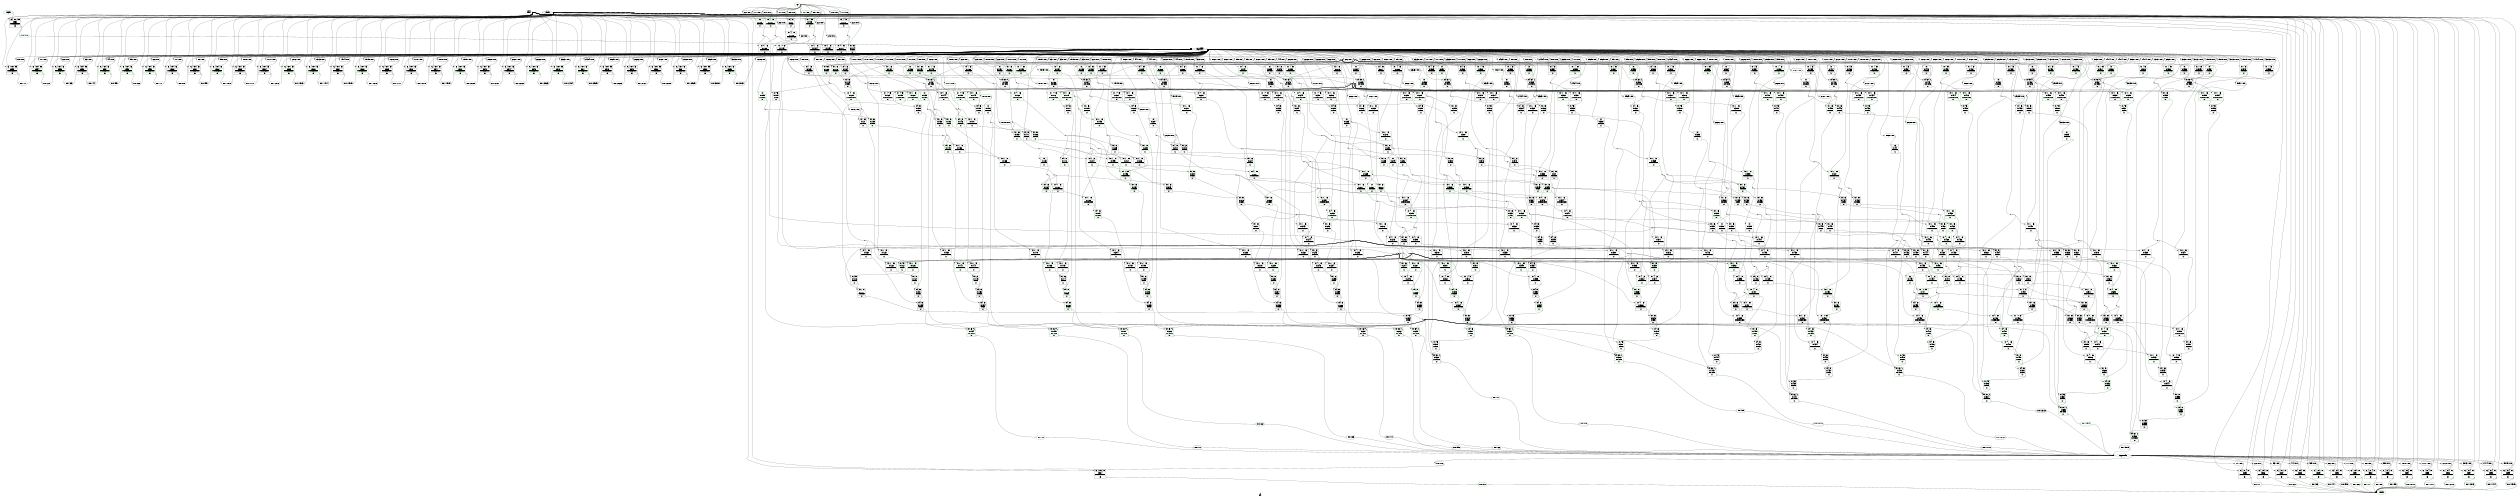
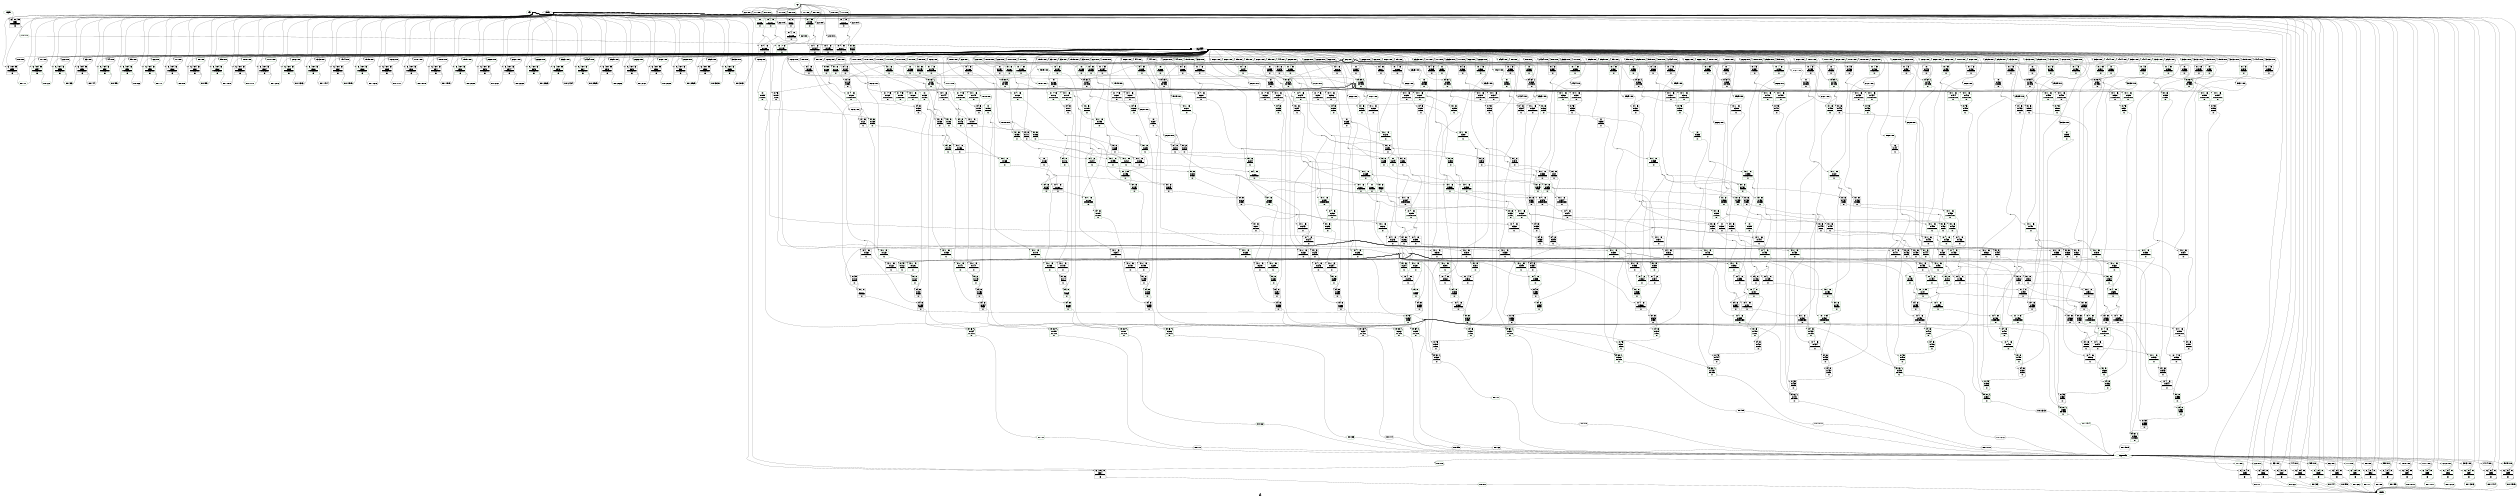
(529, 12) -> (529, 12)
